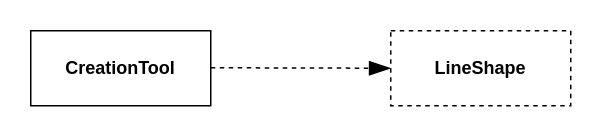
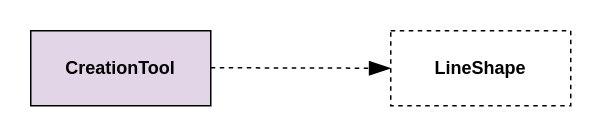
(121, 68) -> (121, 68)
